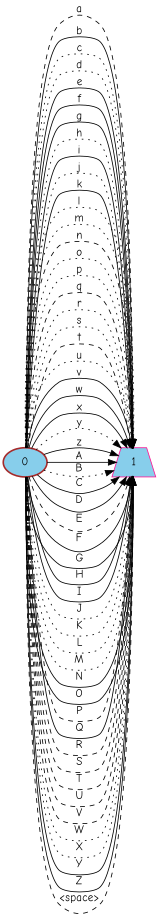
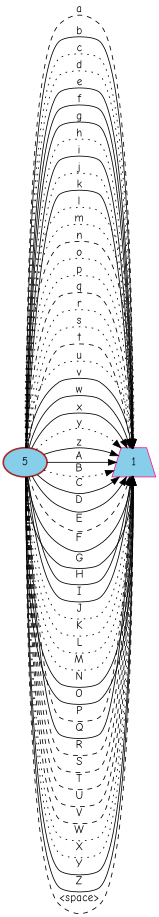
(25, 462) -> (25, 462)
